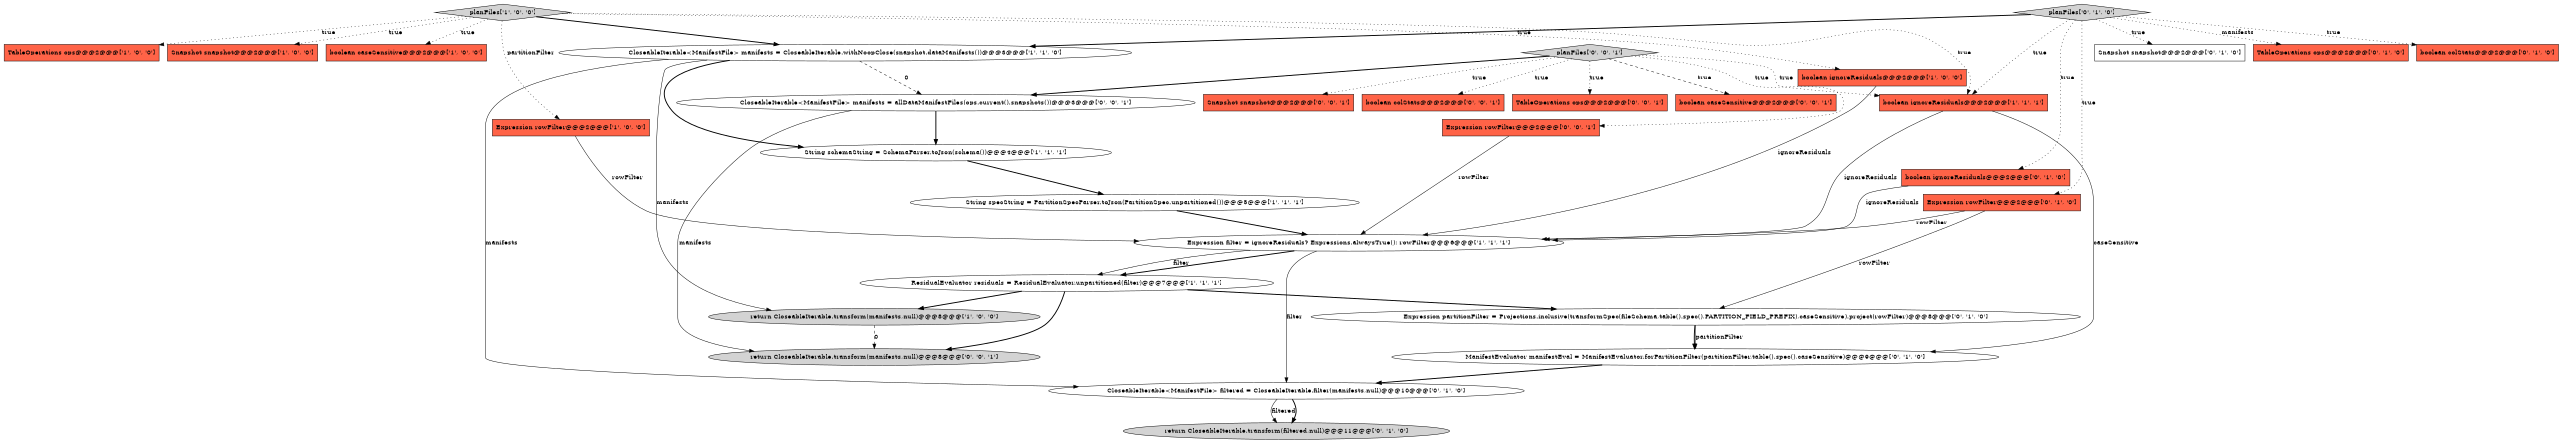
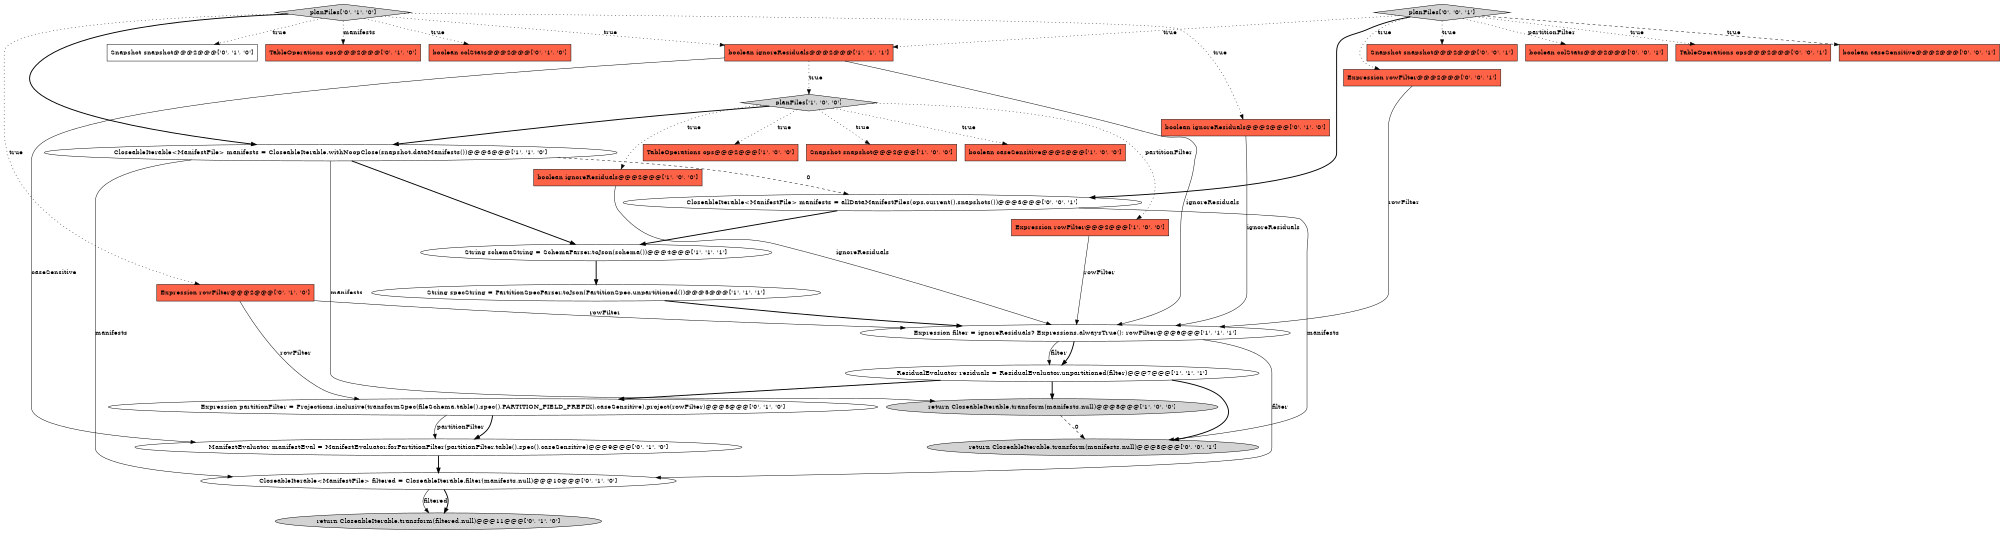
(1283, 22) -> (809, 75)
(1542, 78) -> (1552, 33)
